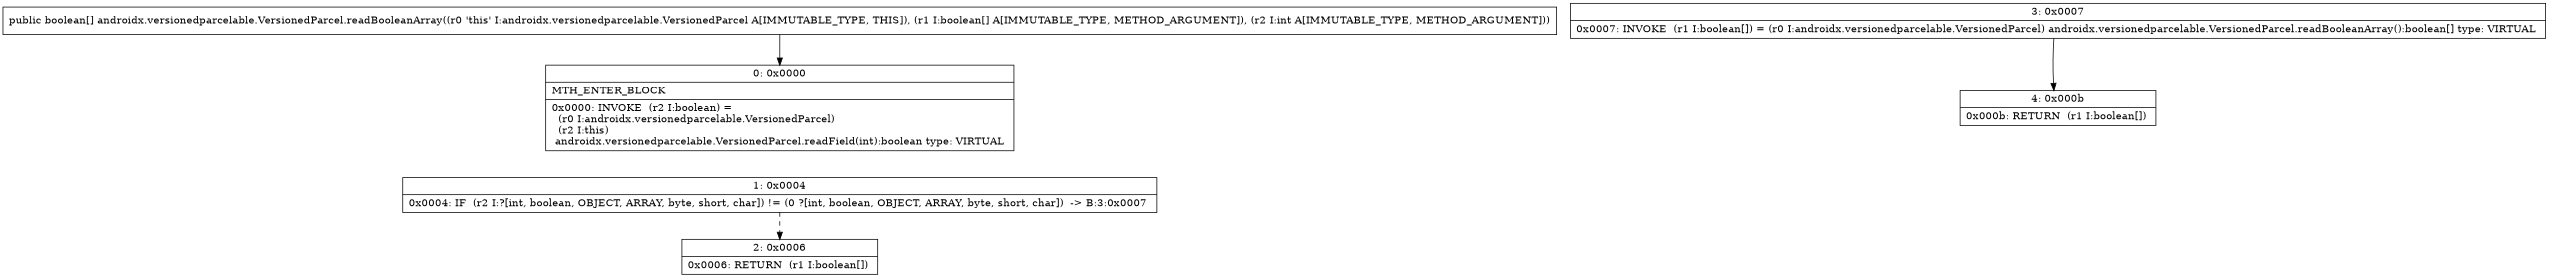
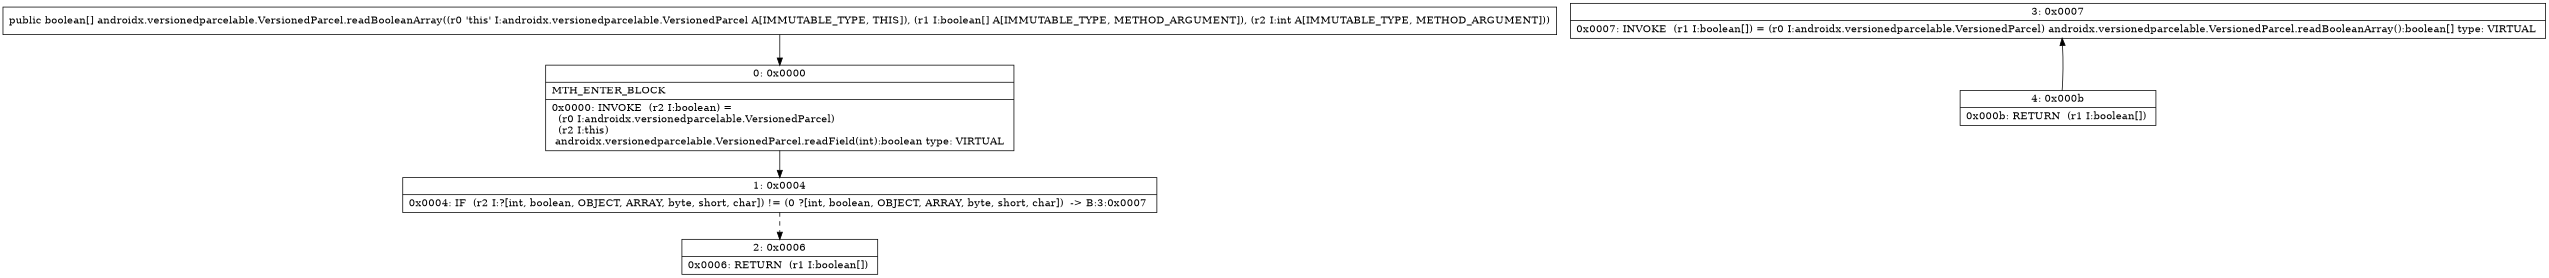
(2053, 61) -> (2063, 68)
none -> (780, 160)
